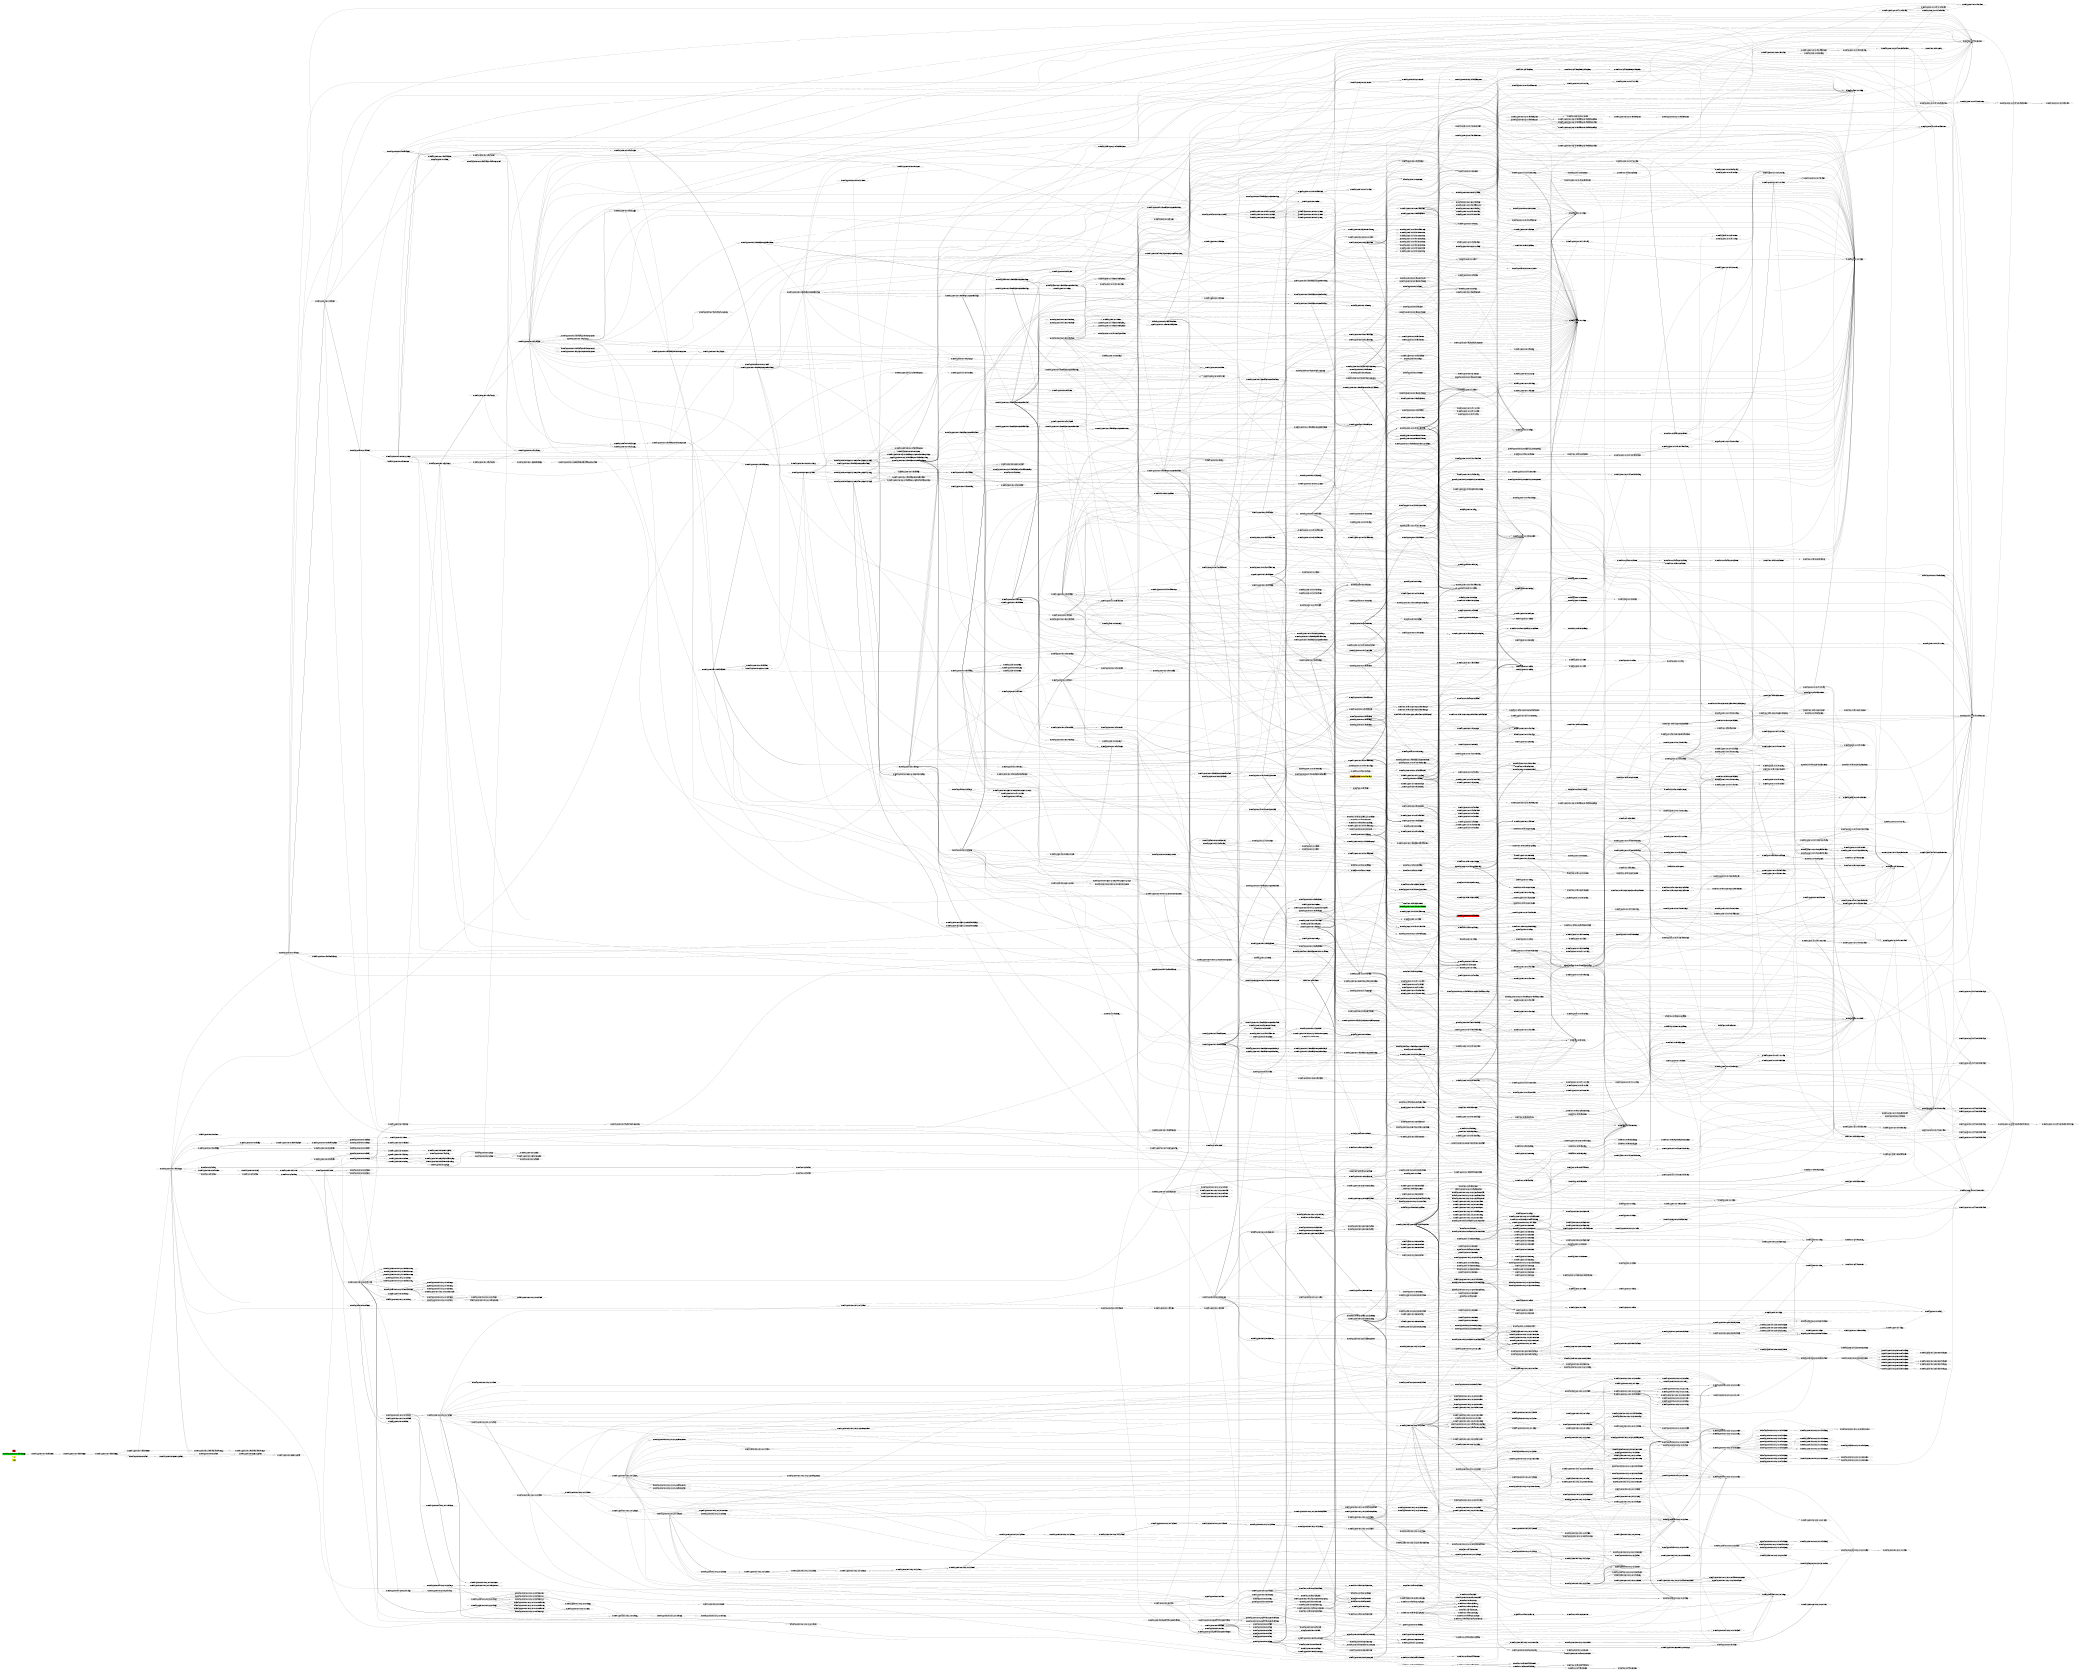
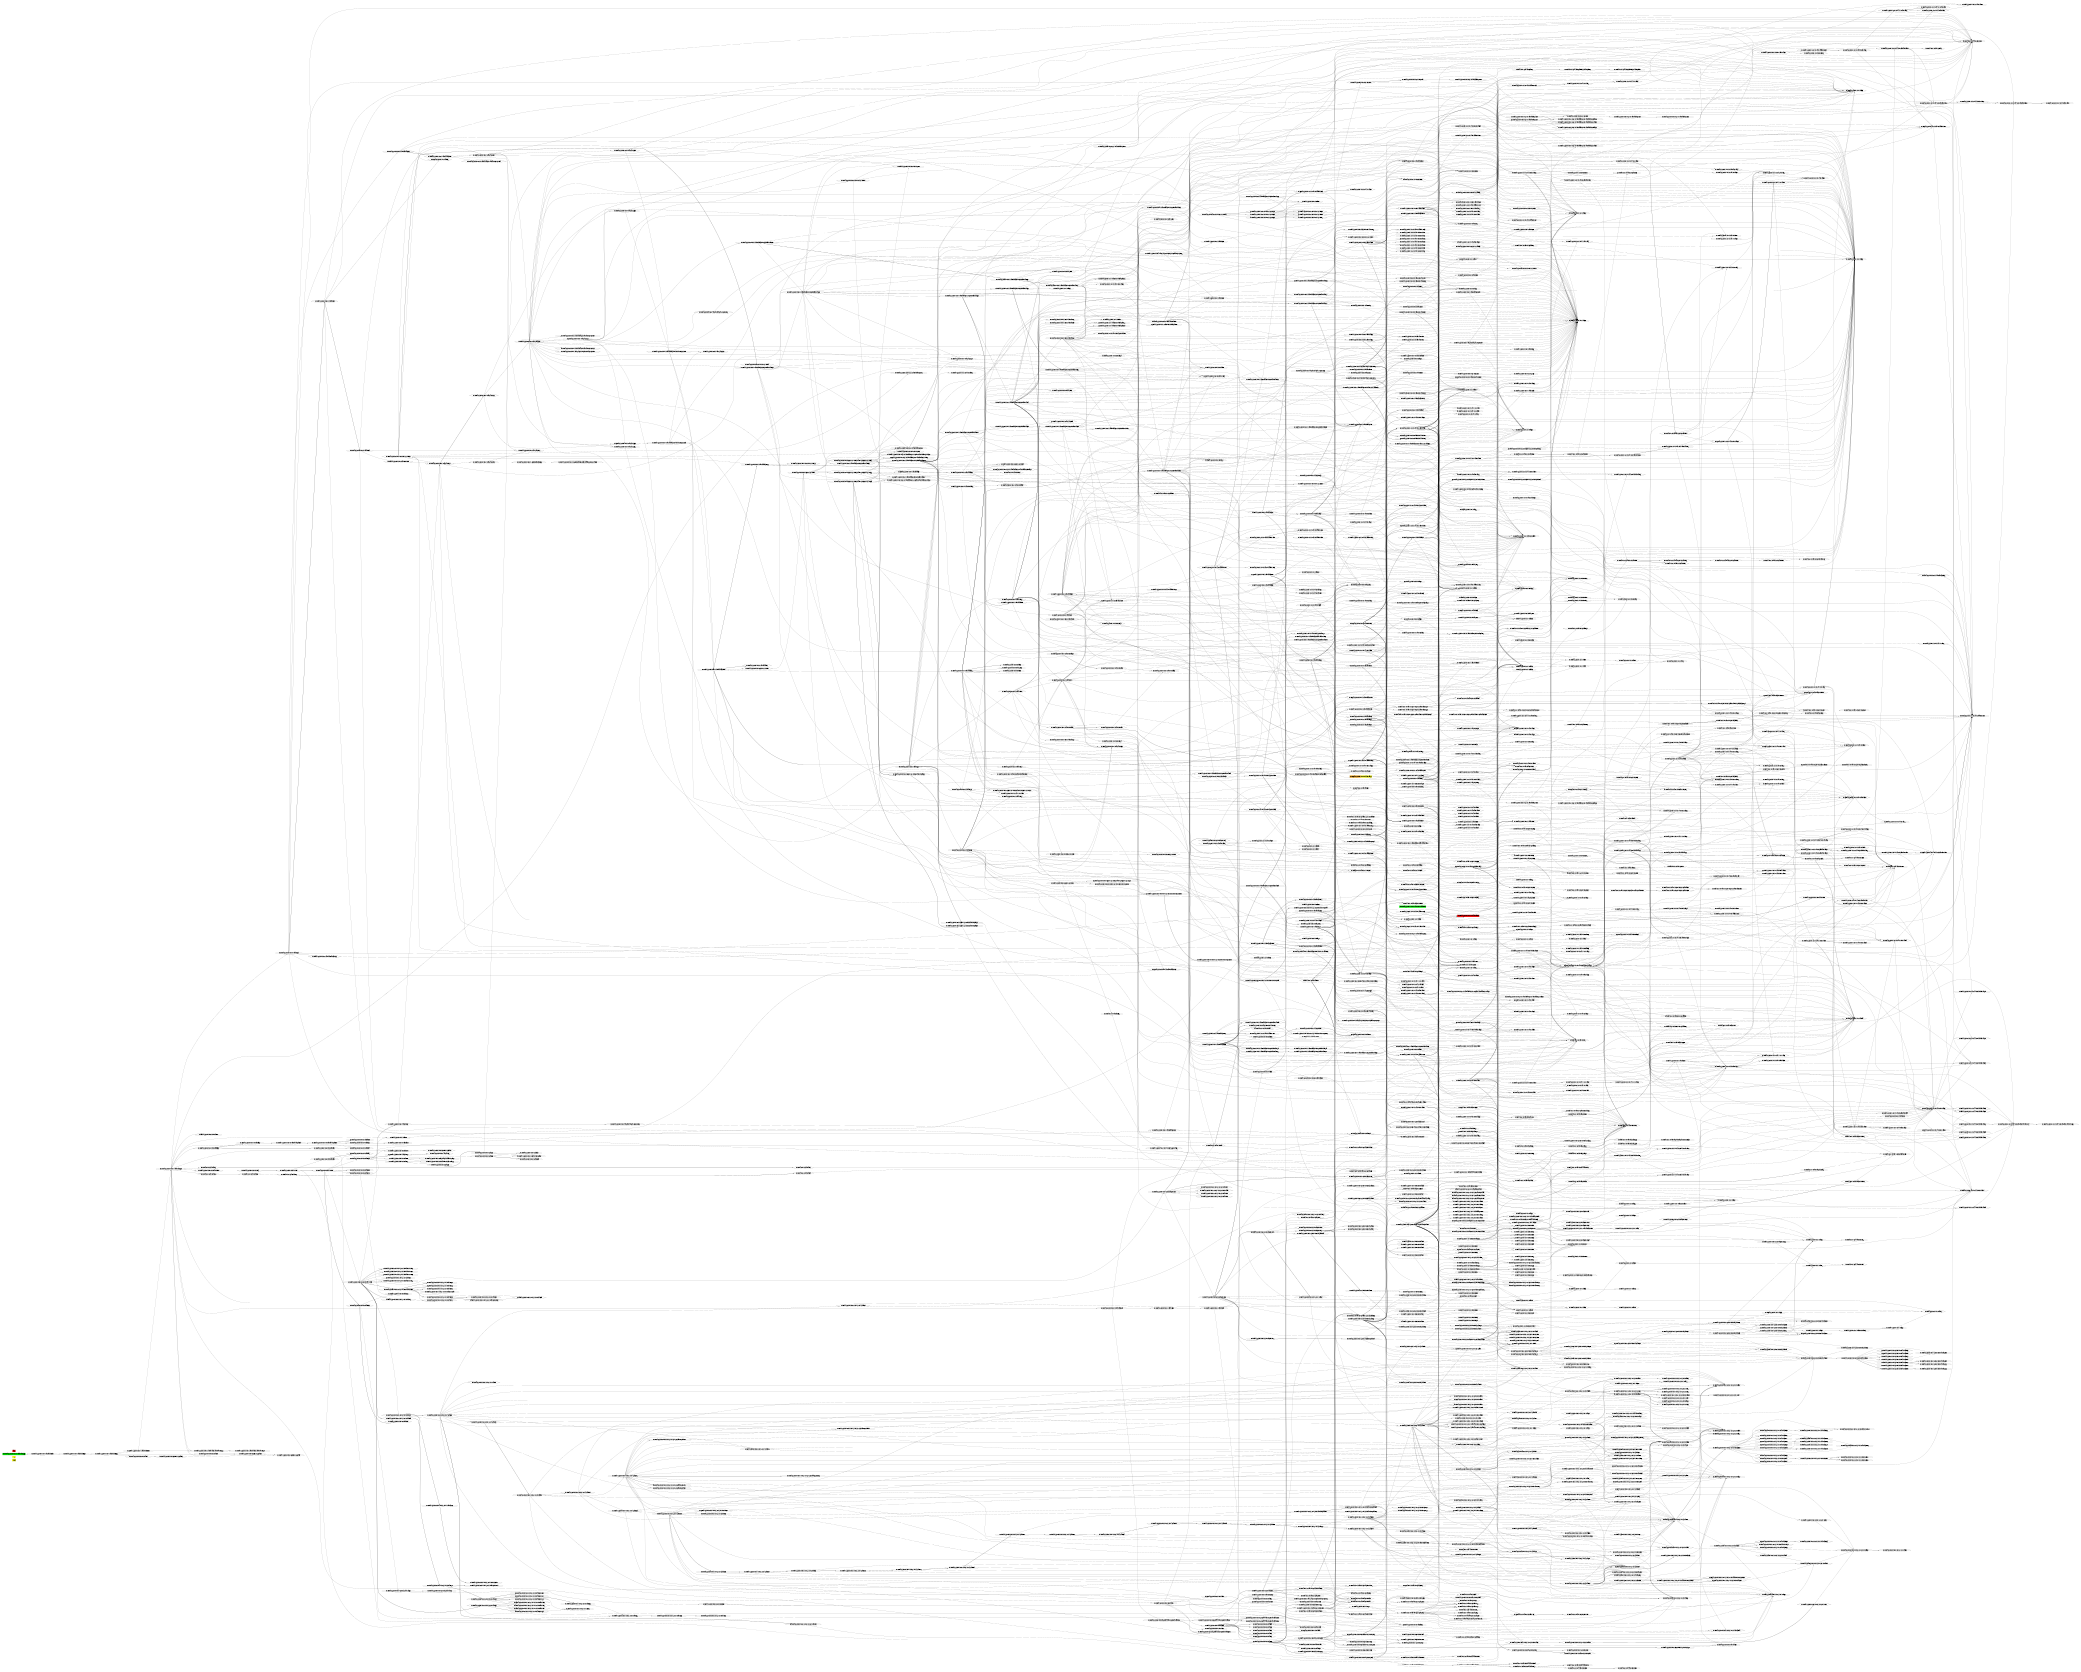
(1468, 202) -> (1468, 202)
